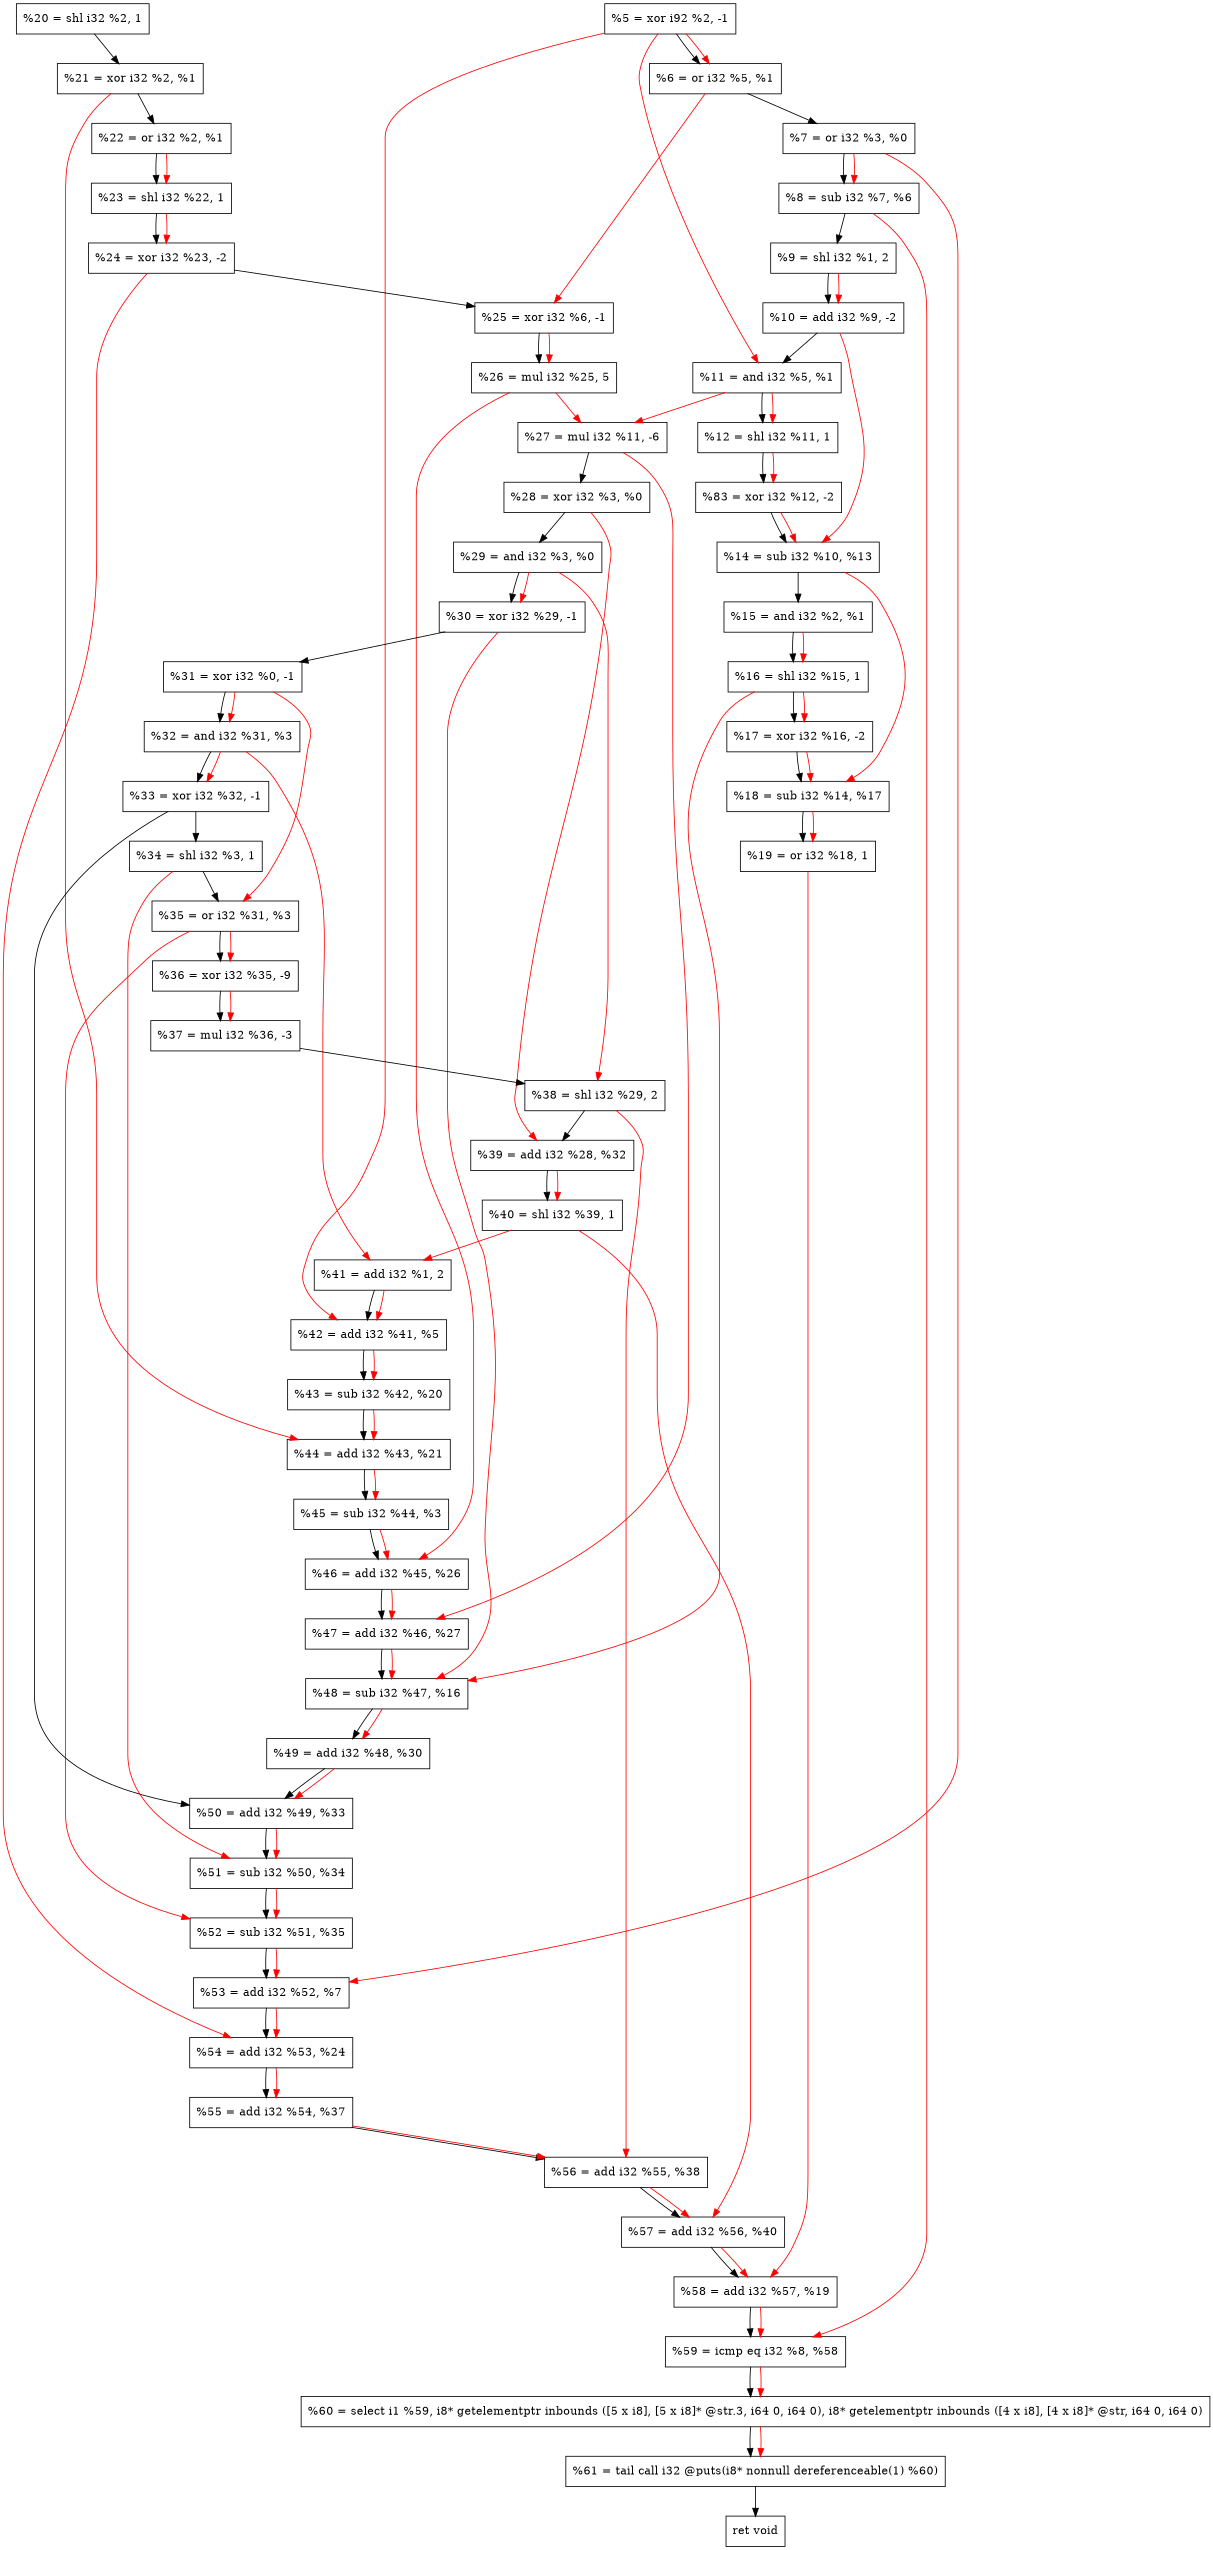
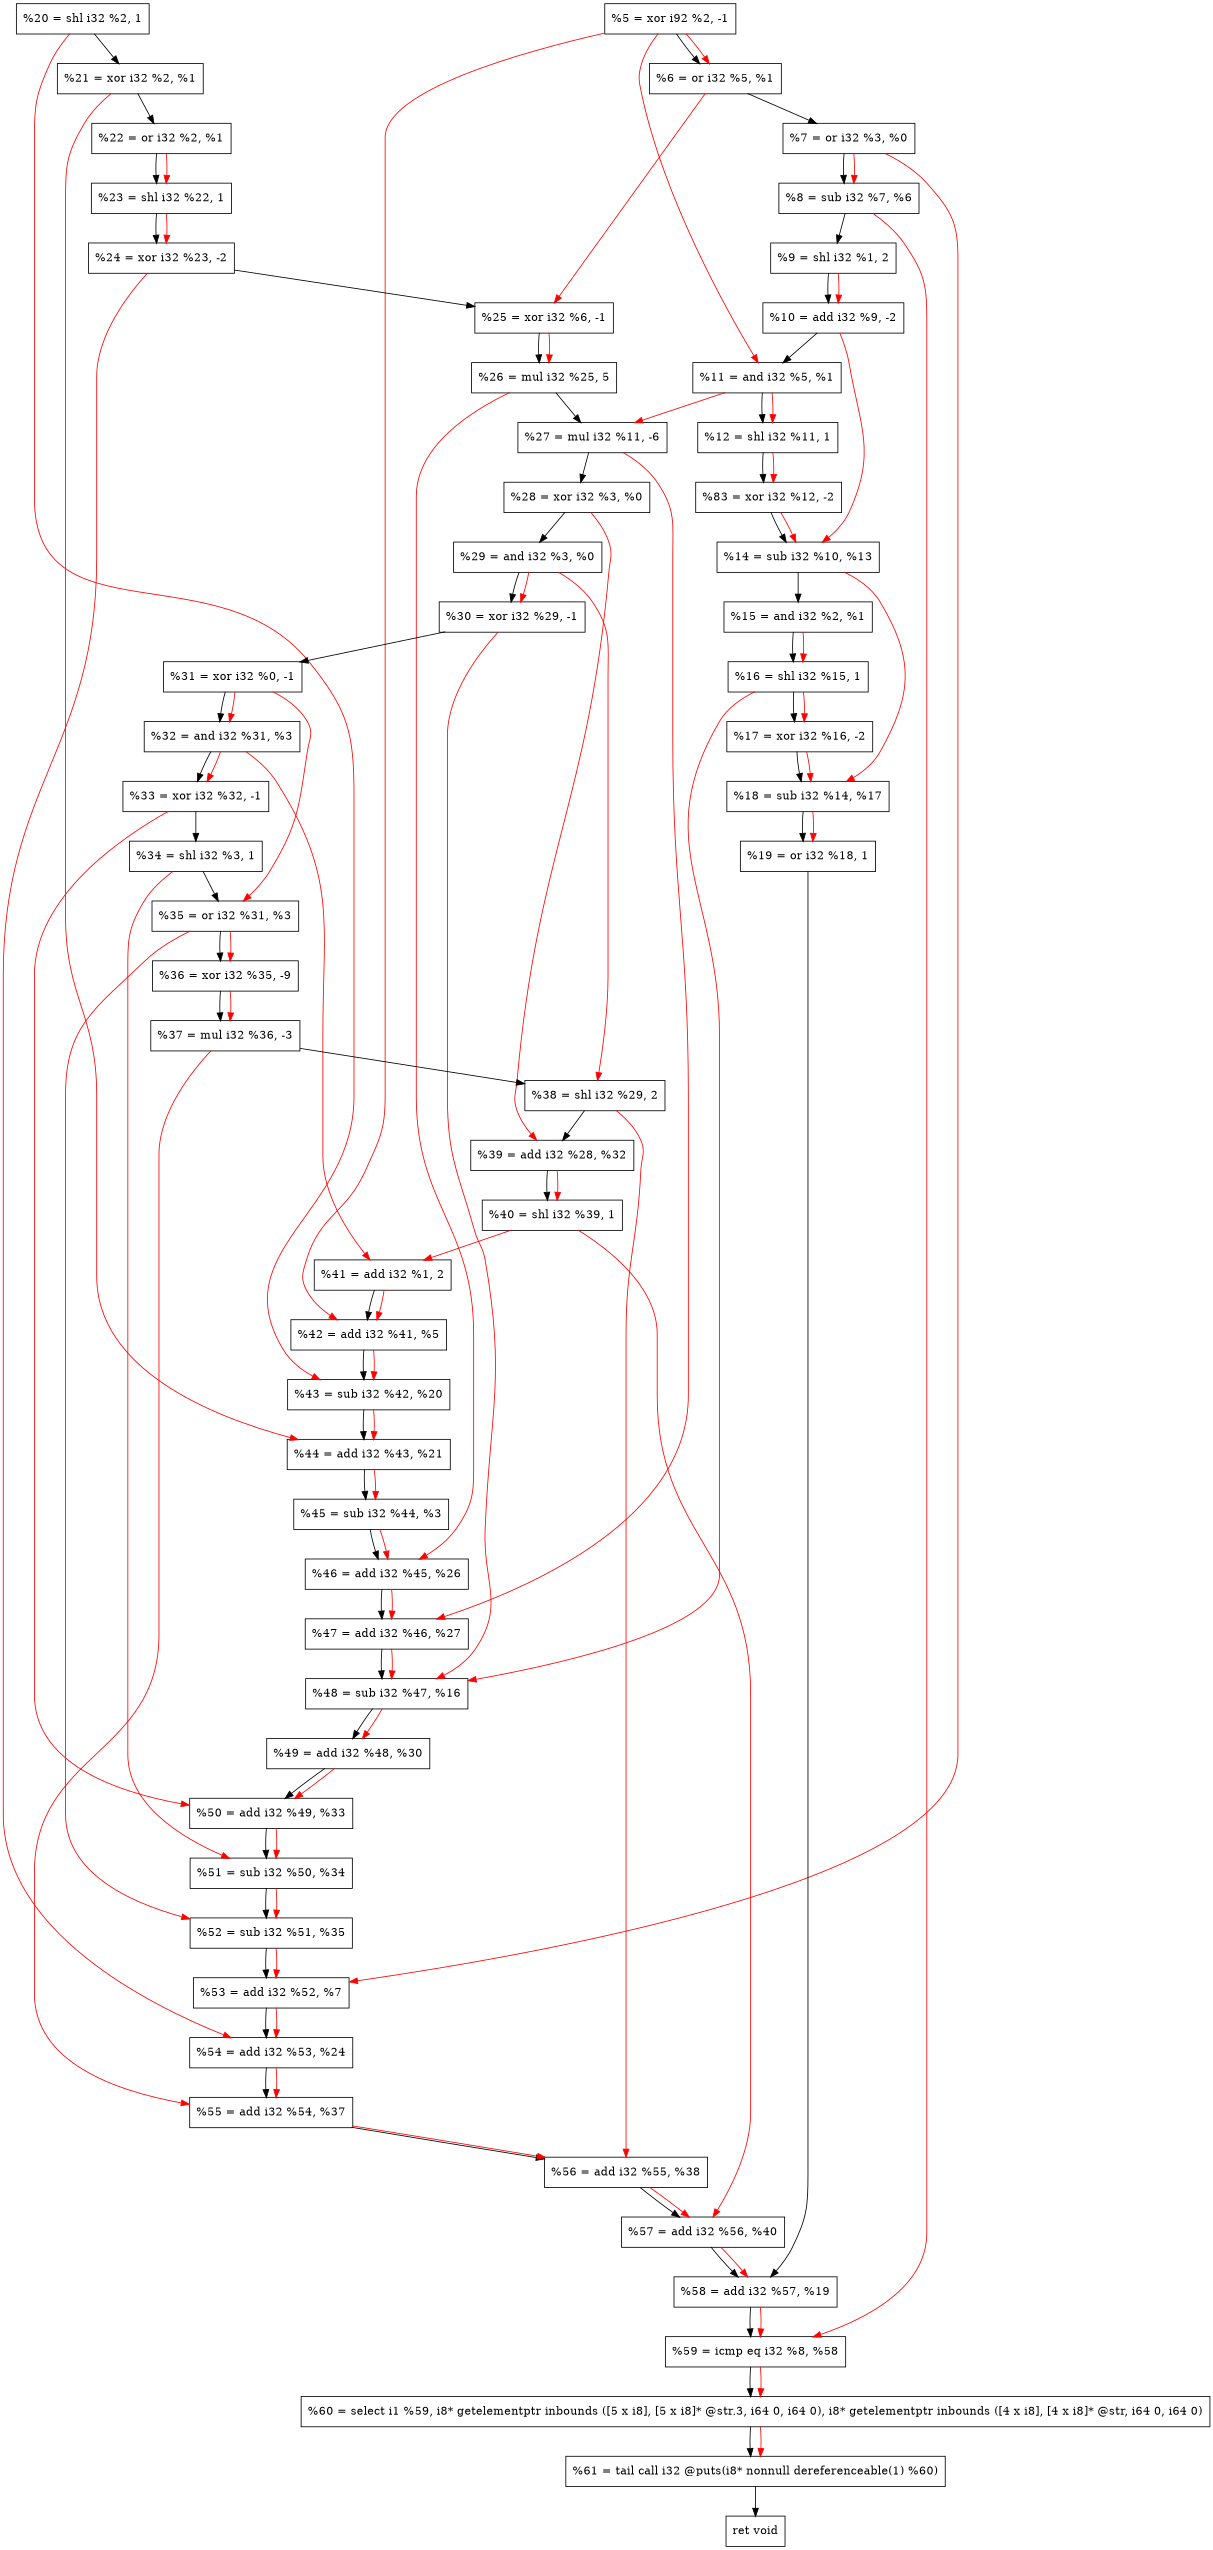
(566, 405) -> (566, 405)
none -> (288, 644)
(34, 1324) -> (34, 1324)
(808, 1575) -> (808, 1575)
none -> (159, 1634)
